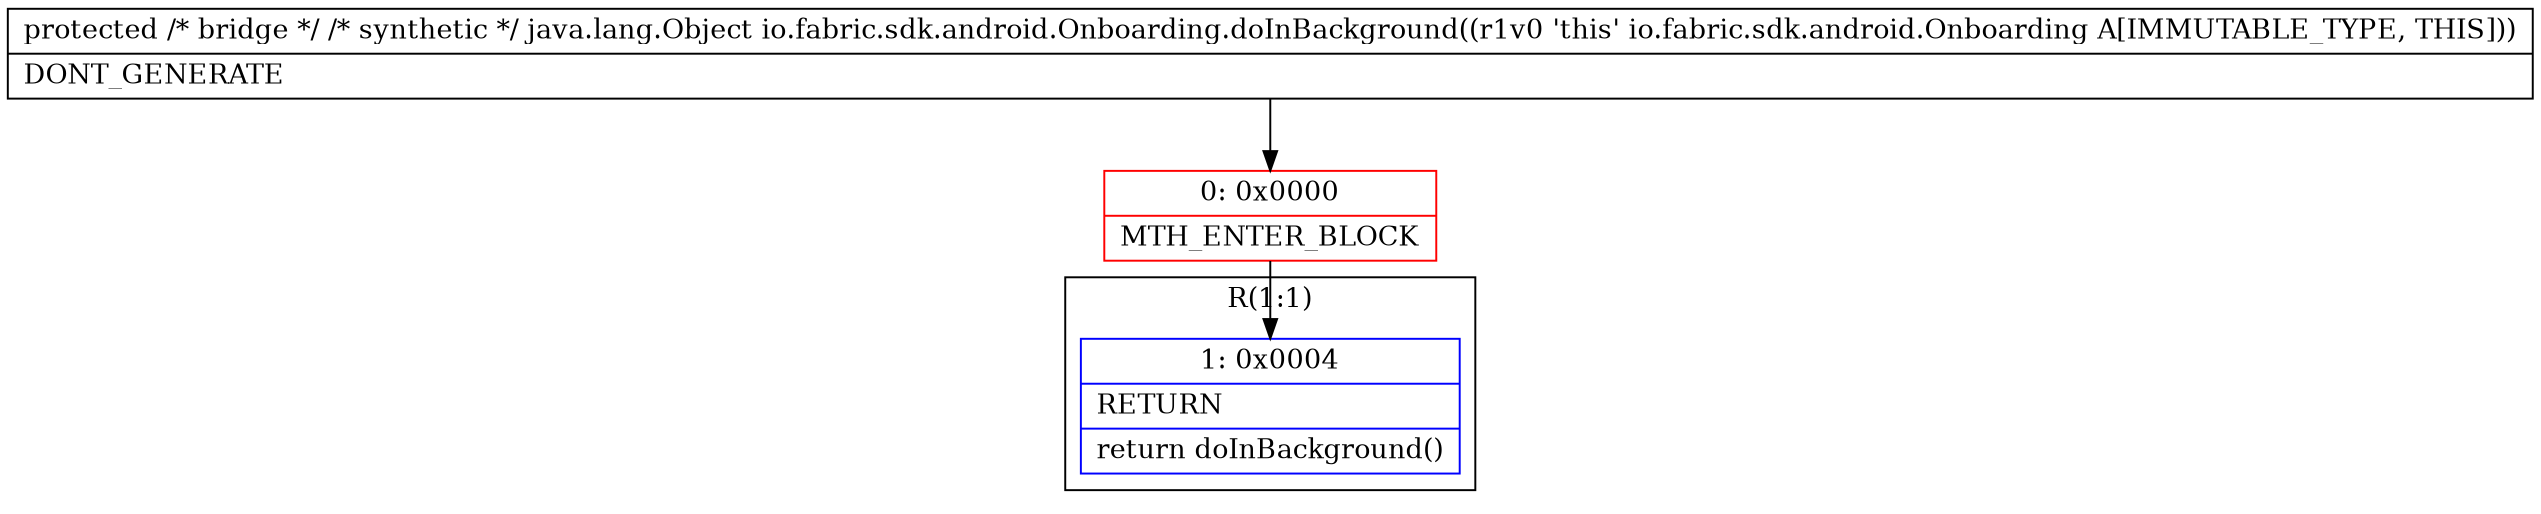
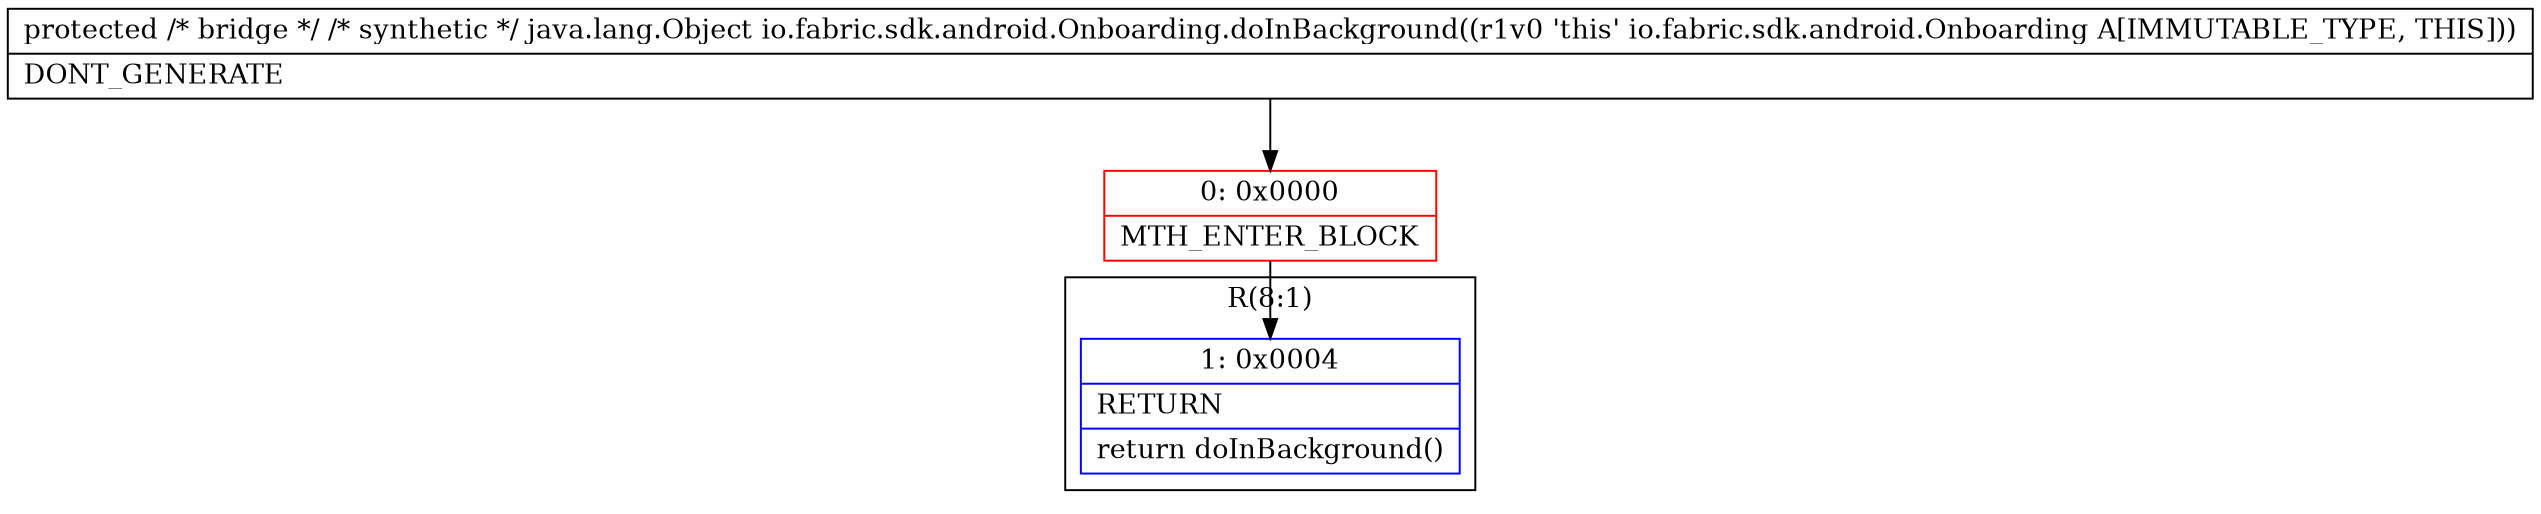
(1270, 300) -> (1270, 300)
